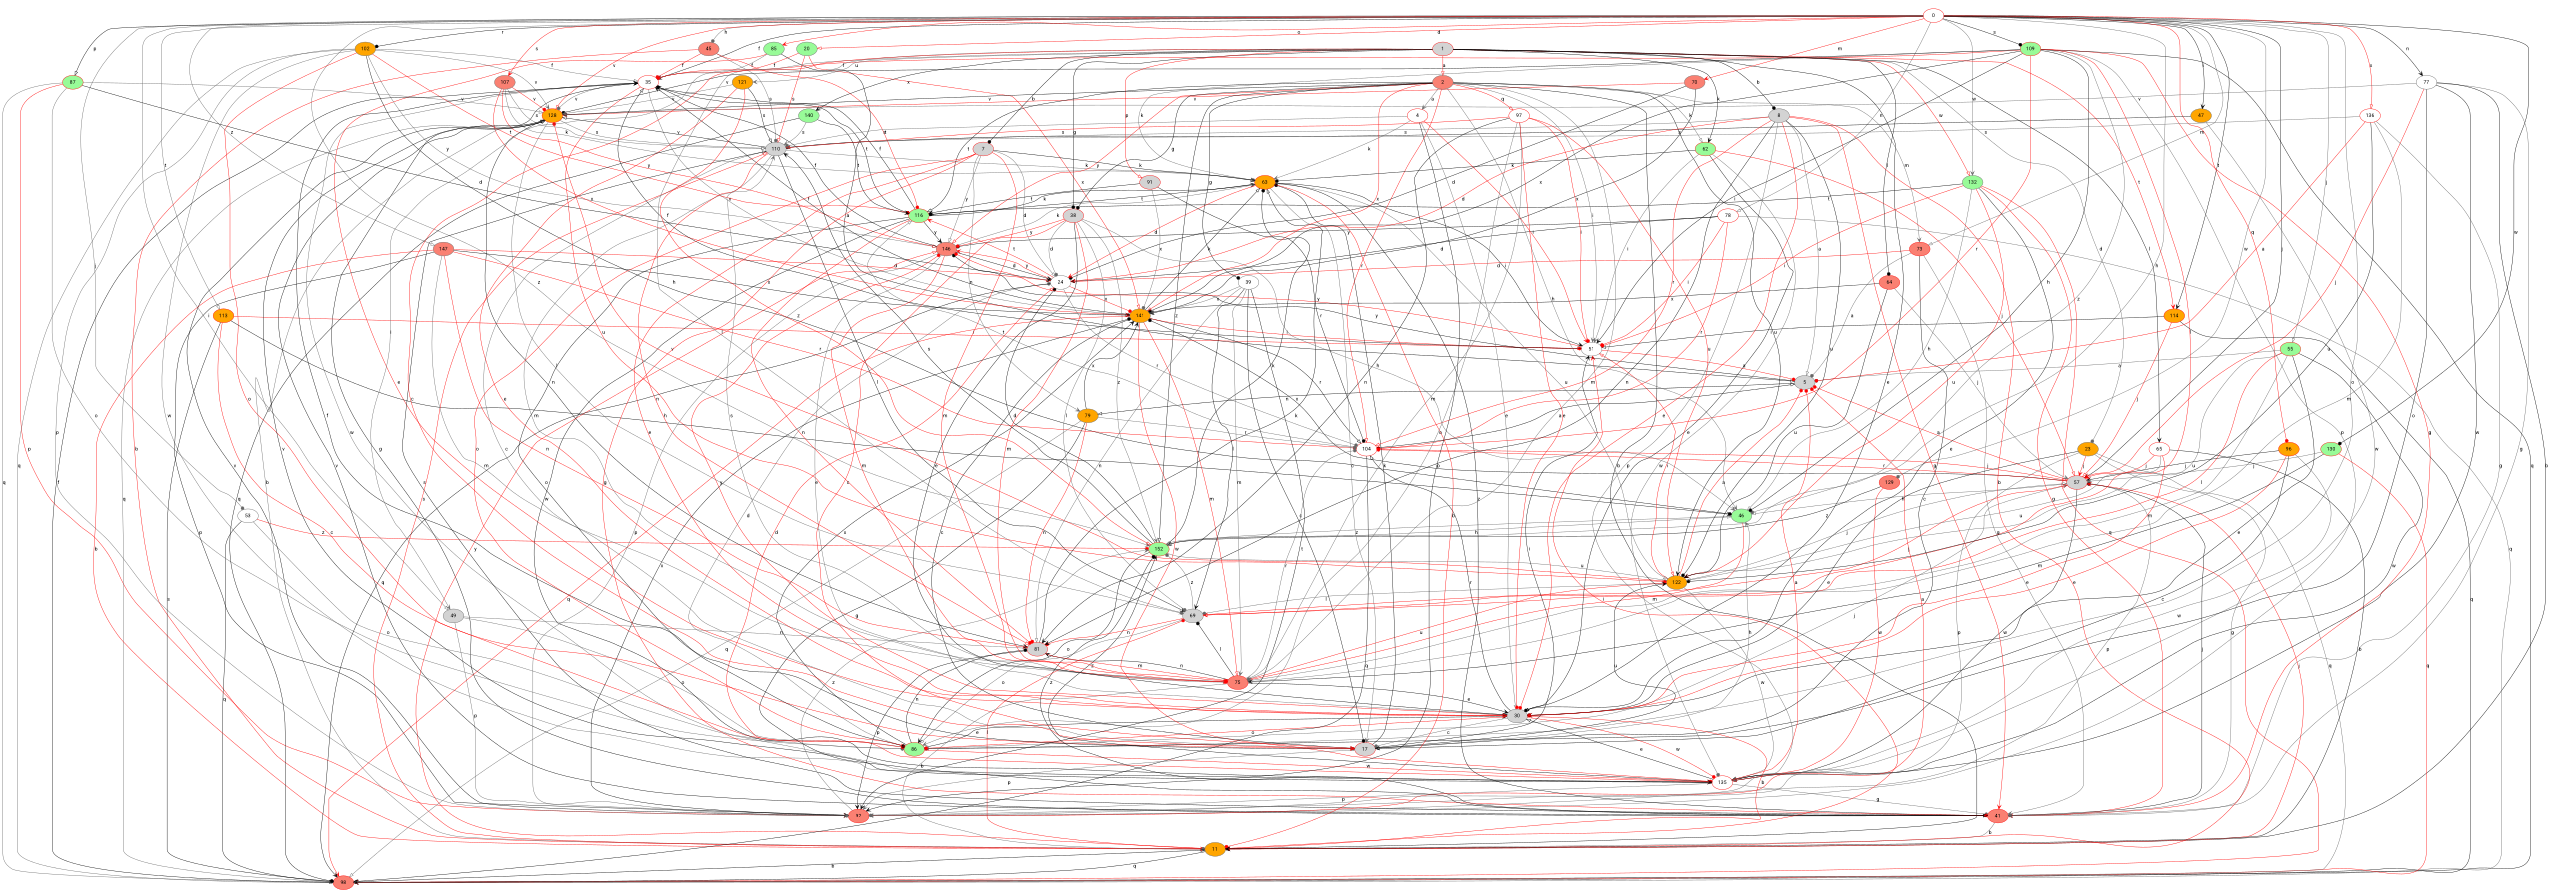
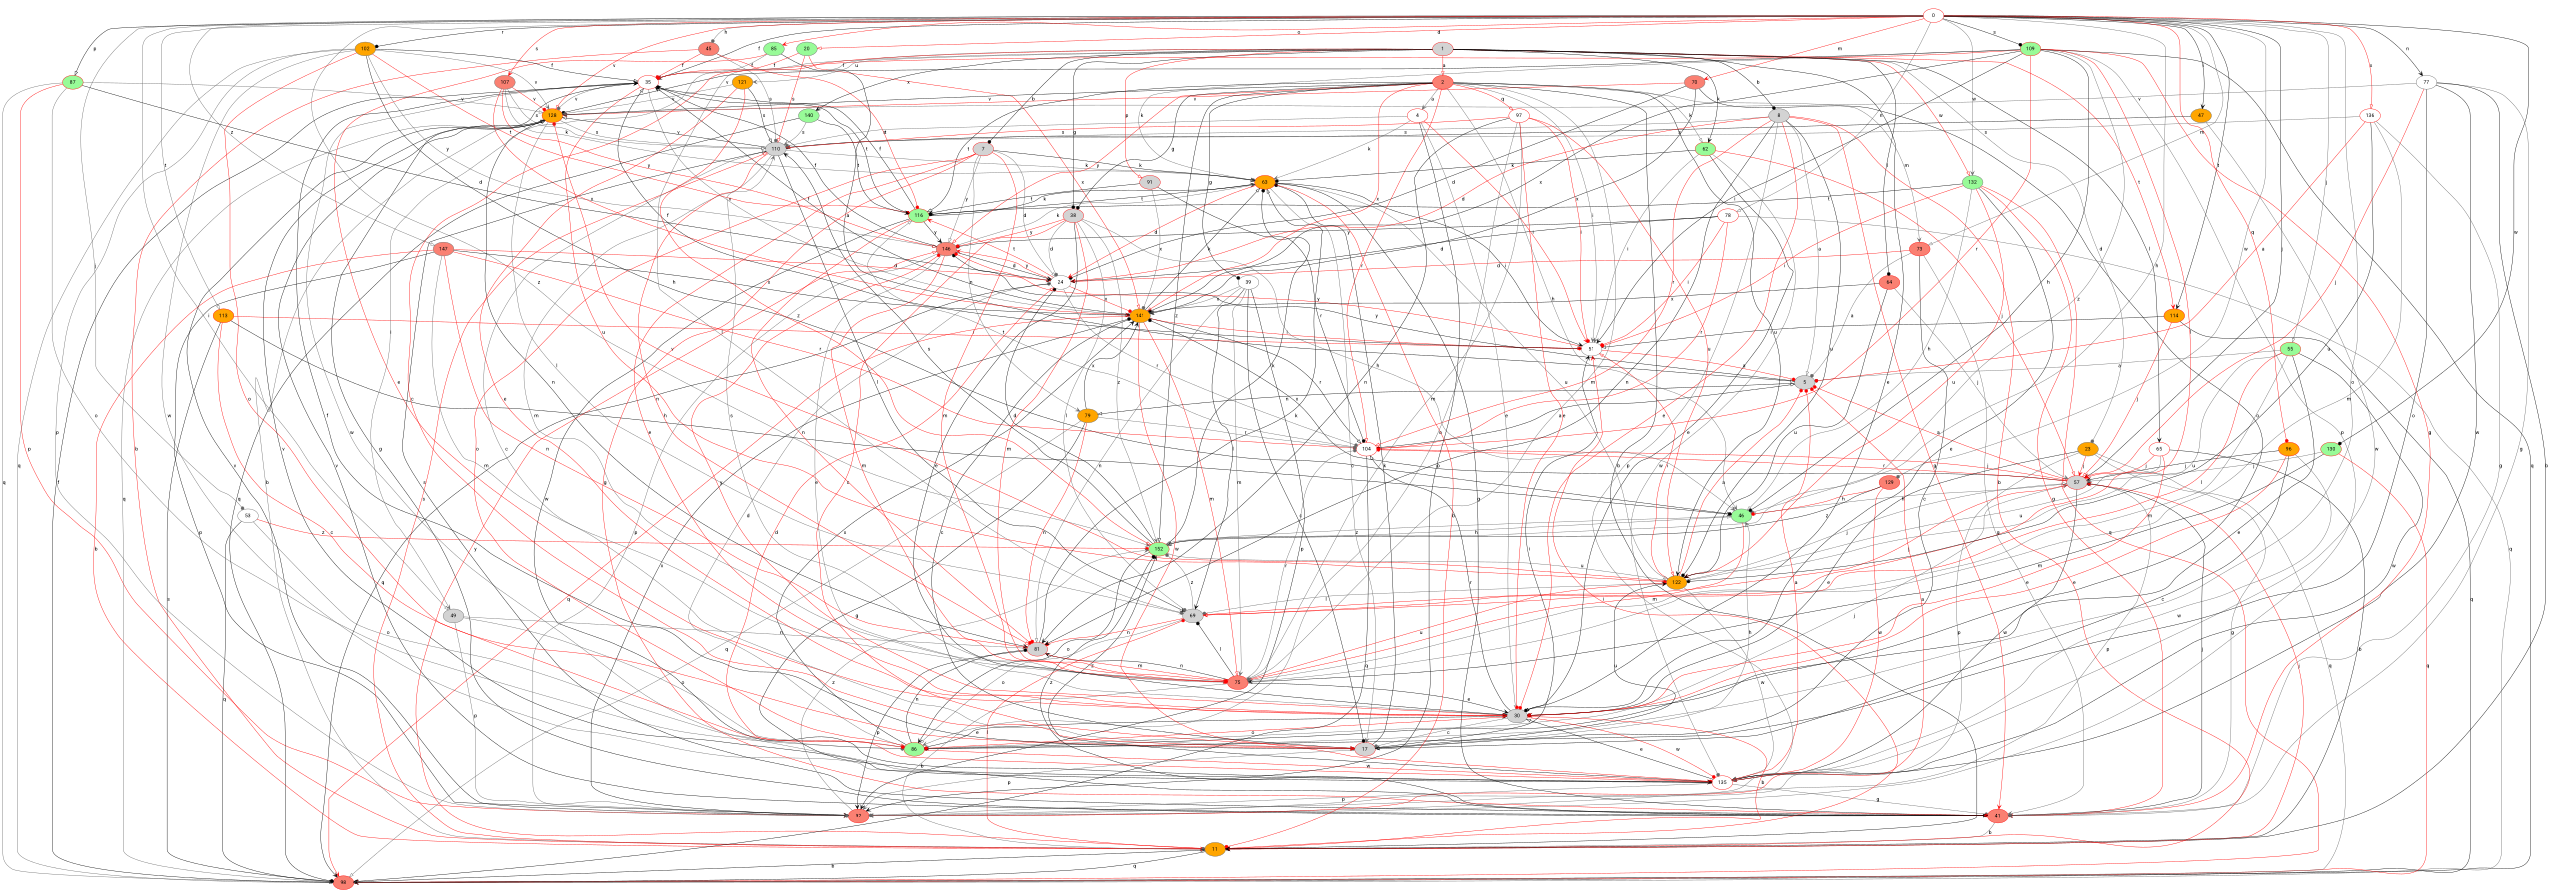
(506, 59) -> (506, 59)
(1443, 82) -> (1443, 82)
(519, 452) -> (1977, 618)
(1479, 499) -> (1479, 499)
none -> (1822, 502)
(1302, 549) -> (1302, 549)
